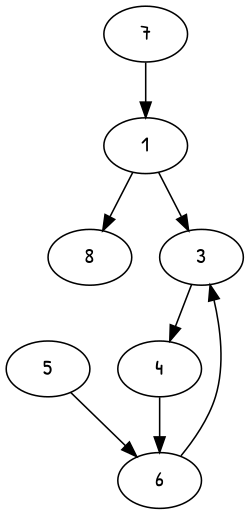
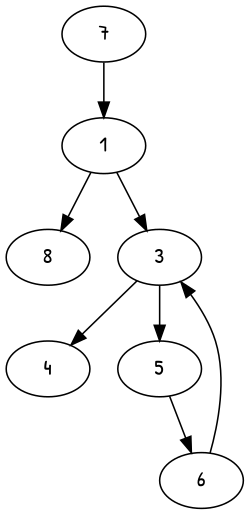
none -> (160, 305)
(160, 417) -> none
